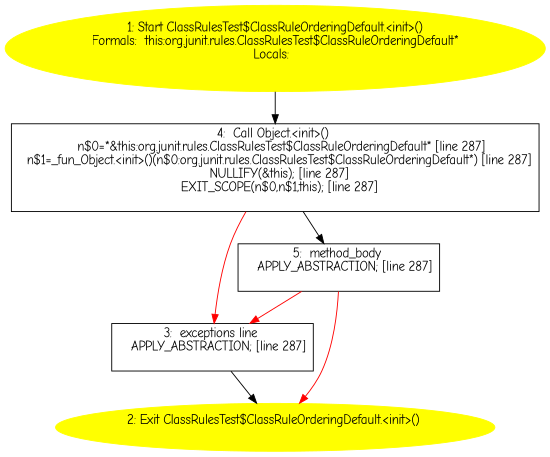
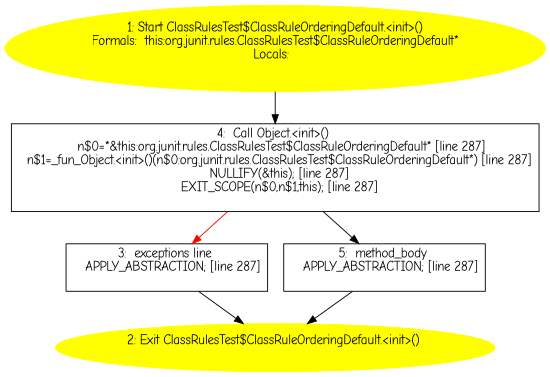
(280, 305) -> none
(330, 347) -> (334, 305)
